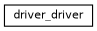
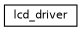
(49, 16) -> (41, 16)
